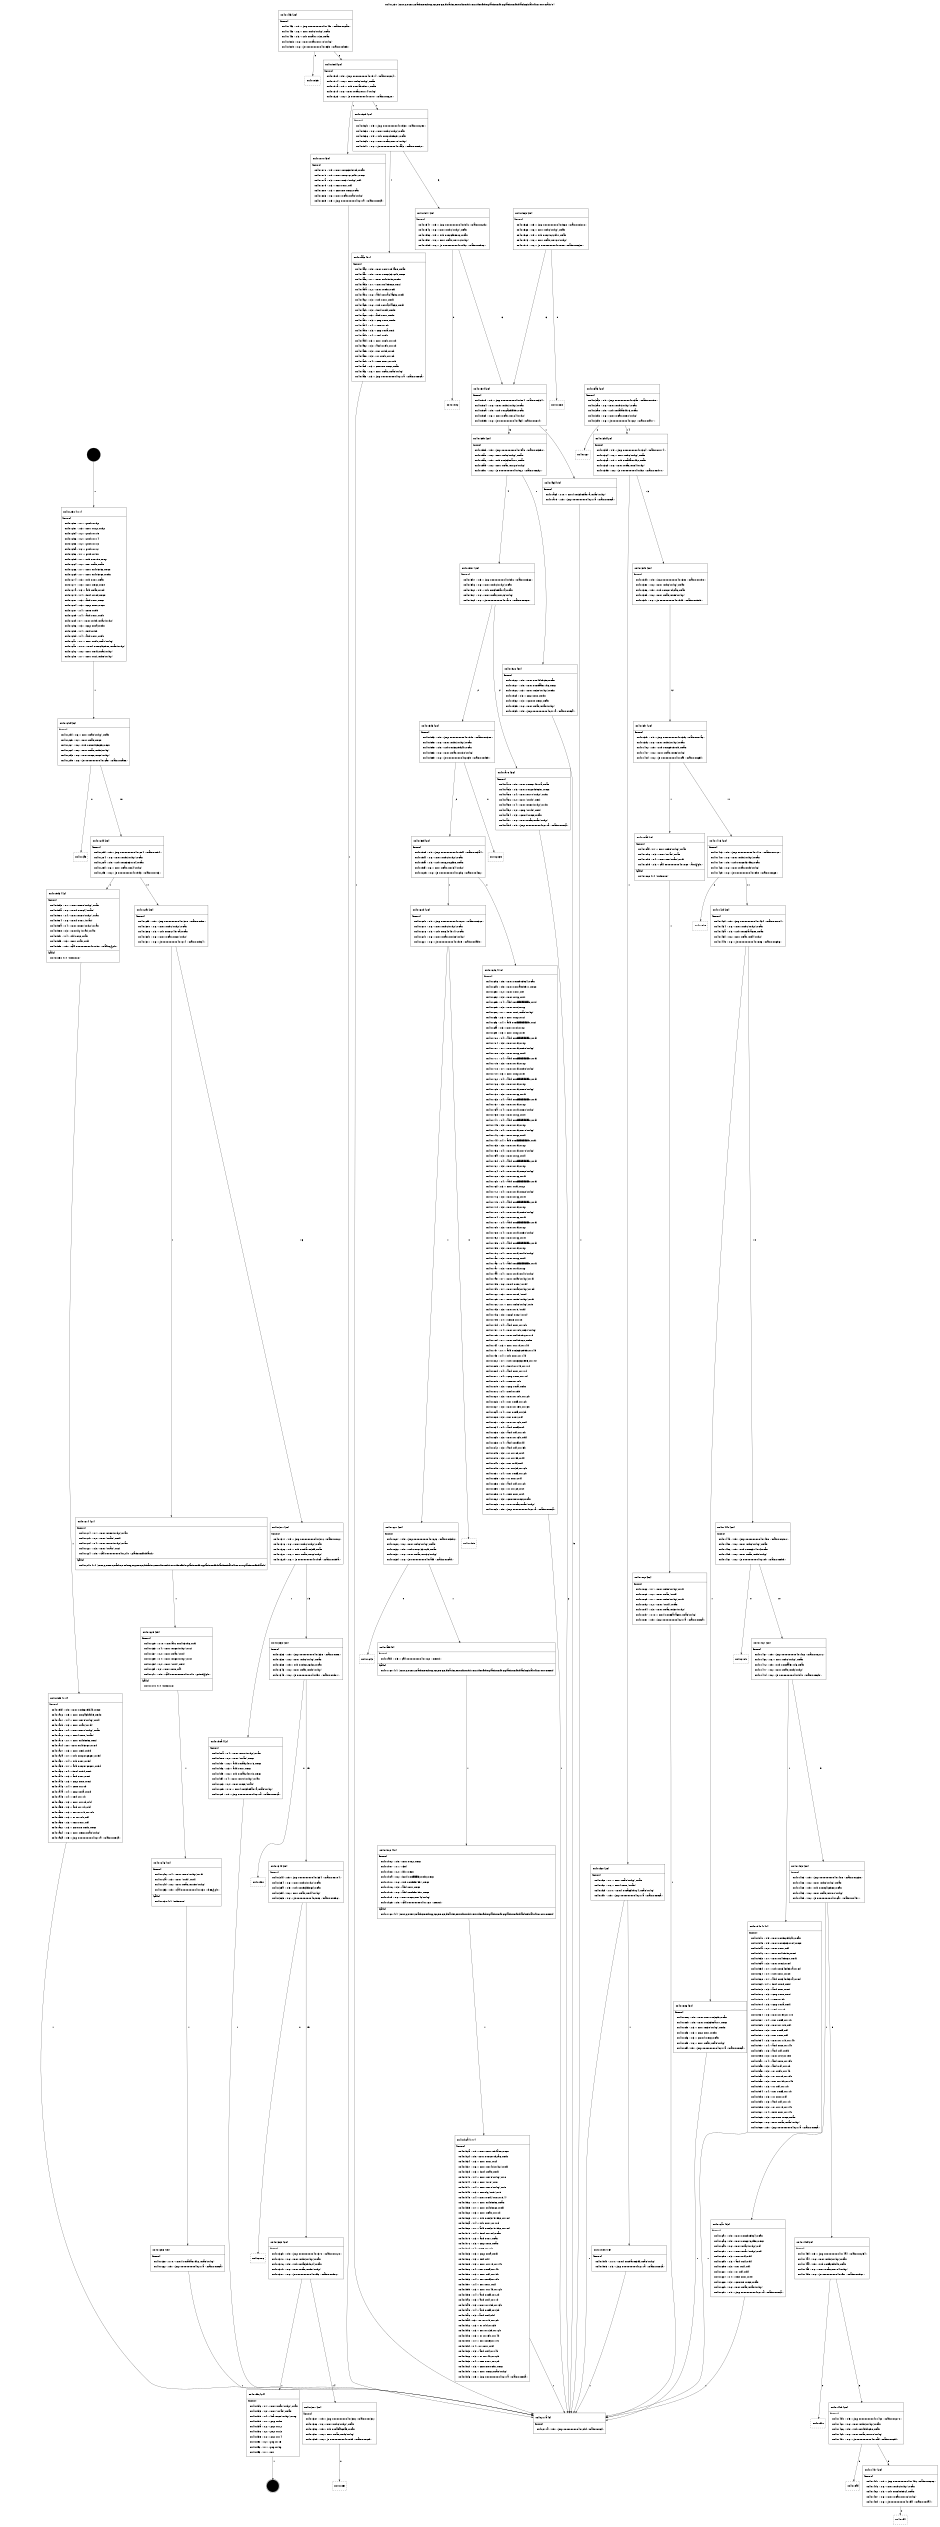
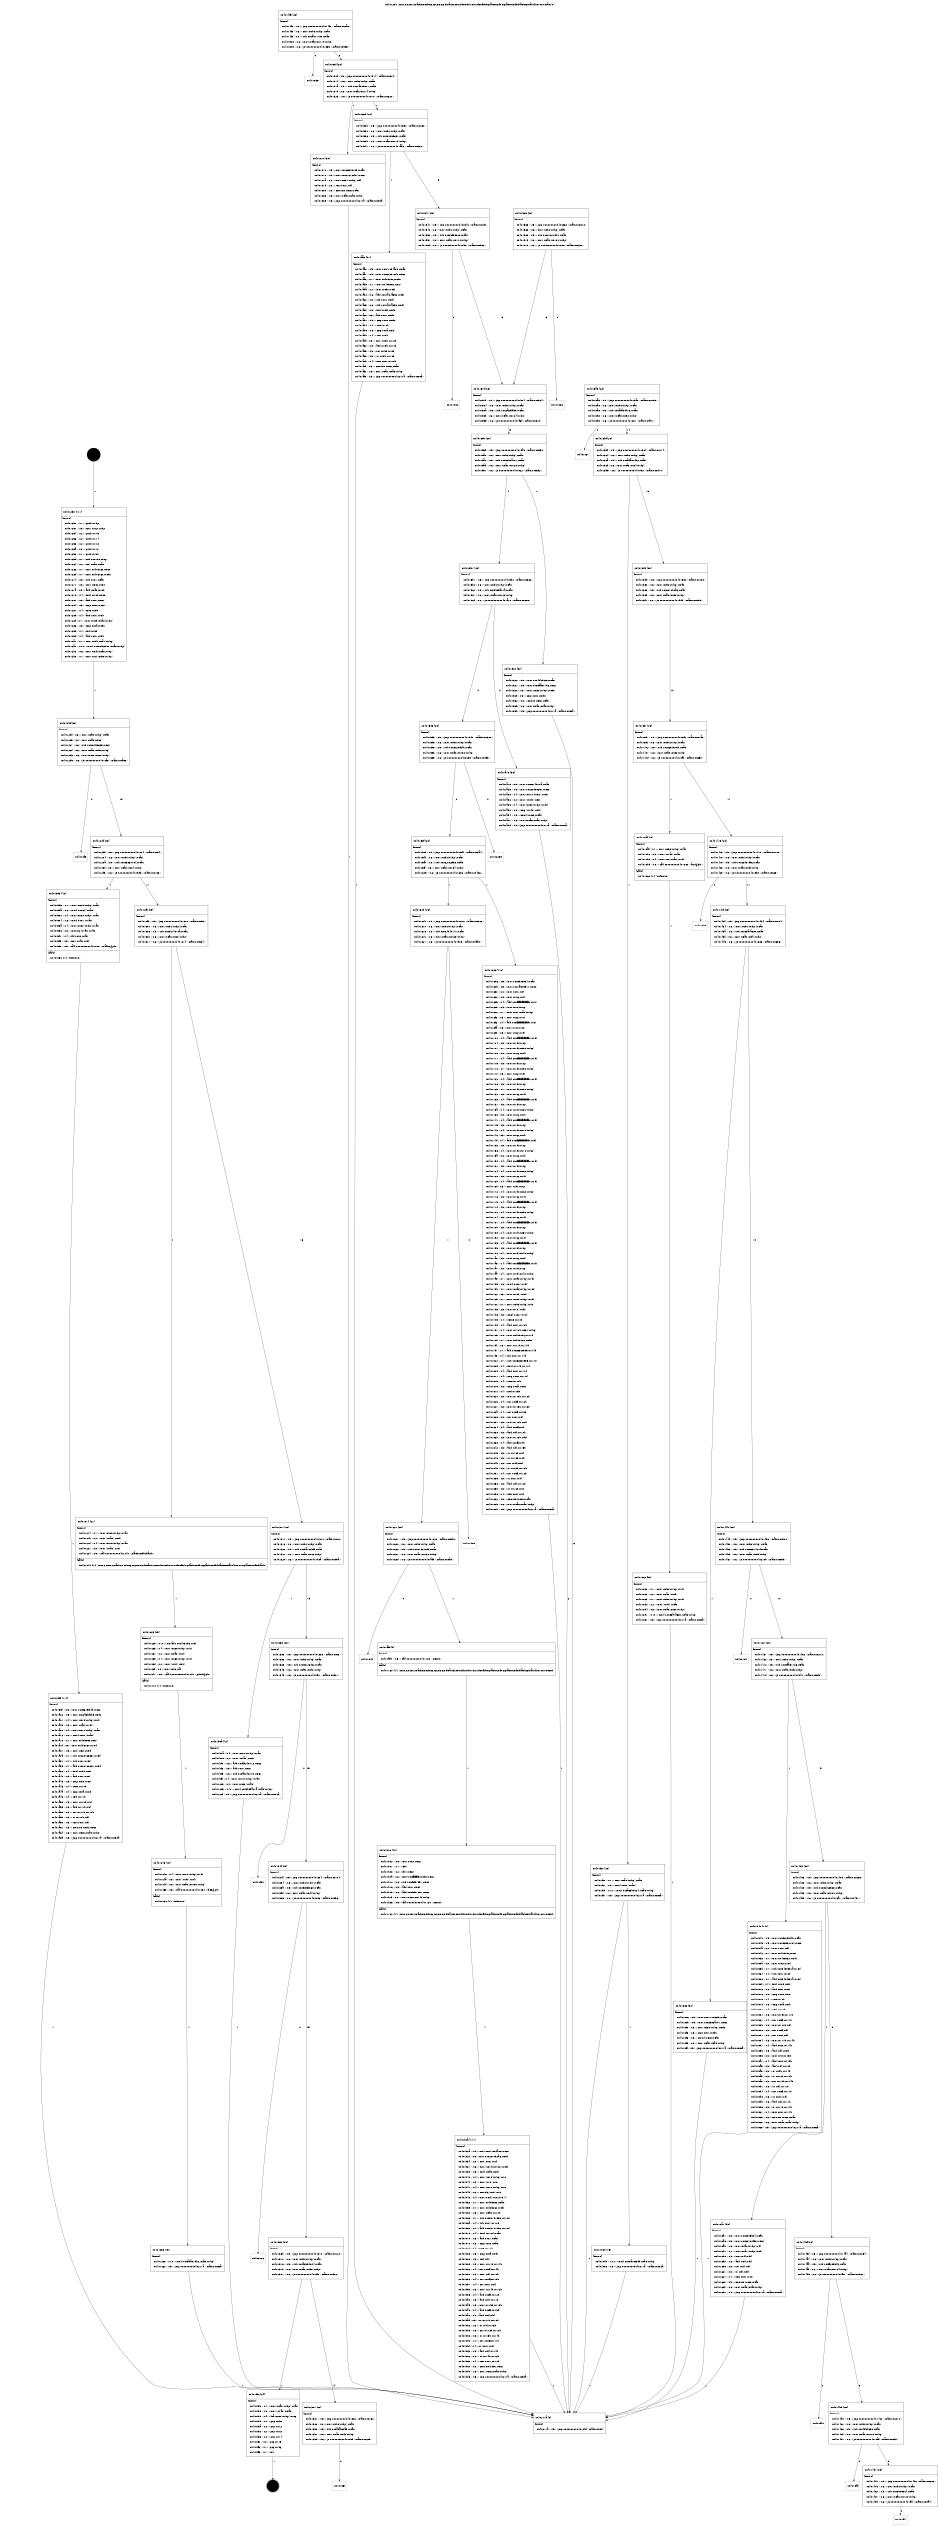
(580, 491) -> none
